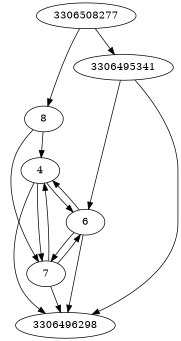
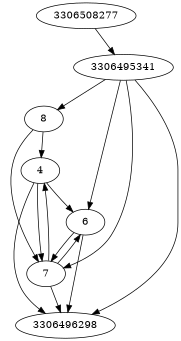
(63, 63) -> (85, 93)
none -> (129, 185)
(69, 198) -> none
